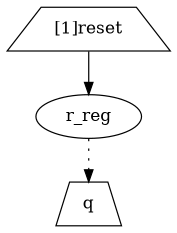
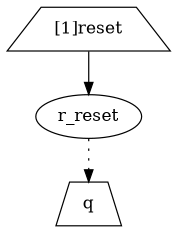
(89, 117) -> (89, 117)
